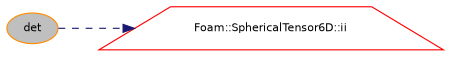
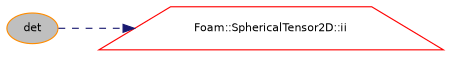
(271, 28) -> (271, 28)
